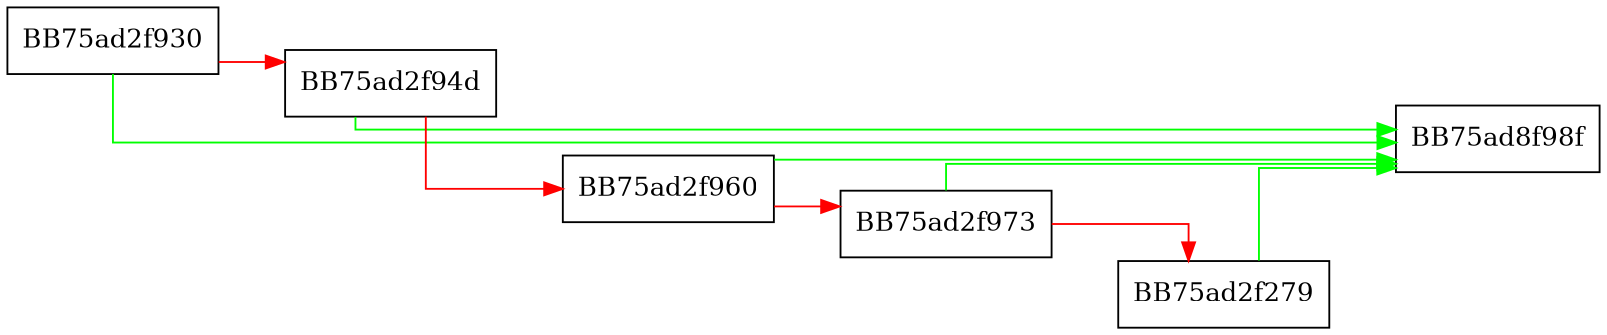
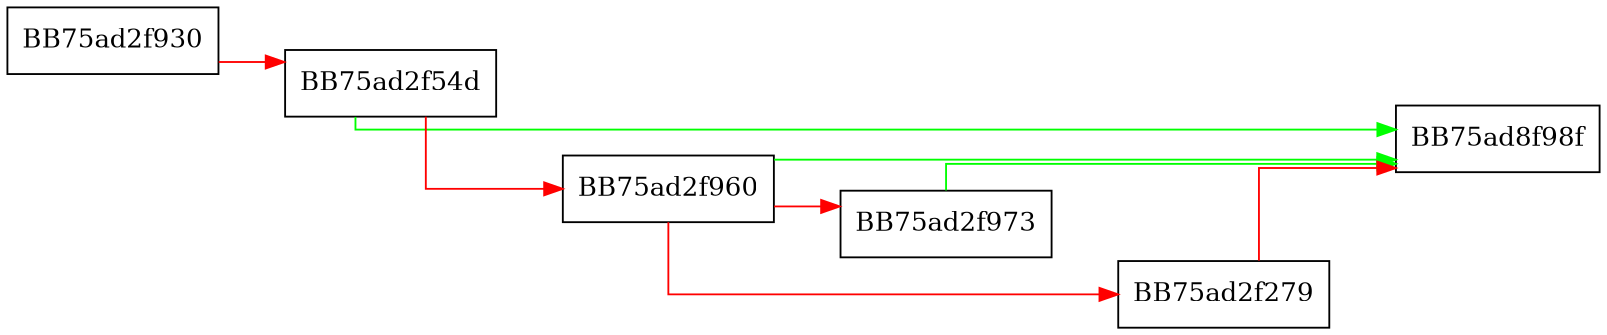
(391, 83) -> (391, 83)
(711, 143) -> none
(1259, 176) -> (1259, 176)
(1129, 224) -> (848, 294)
